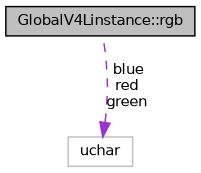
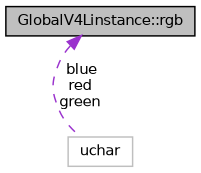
(107, 79) -> (54, 94)
